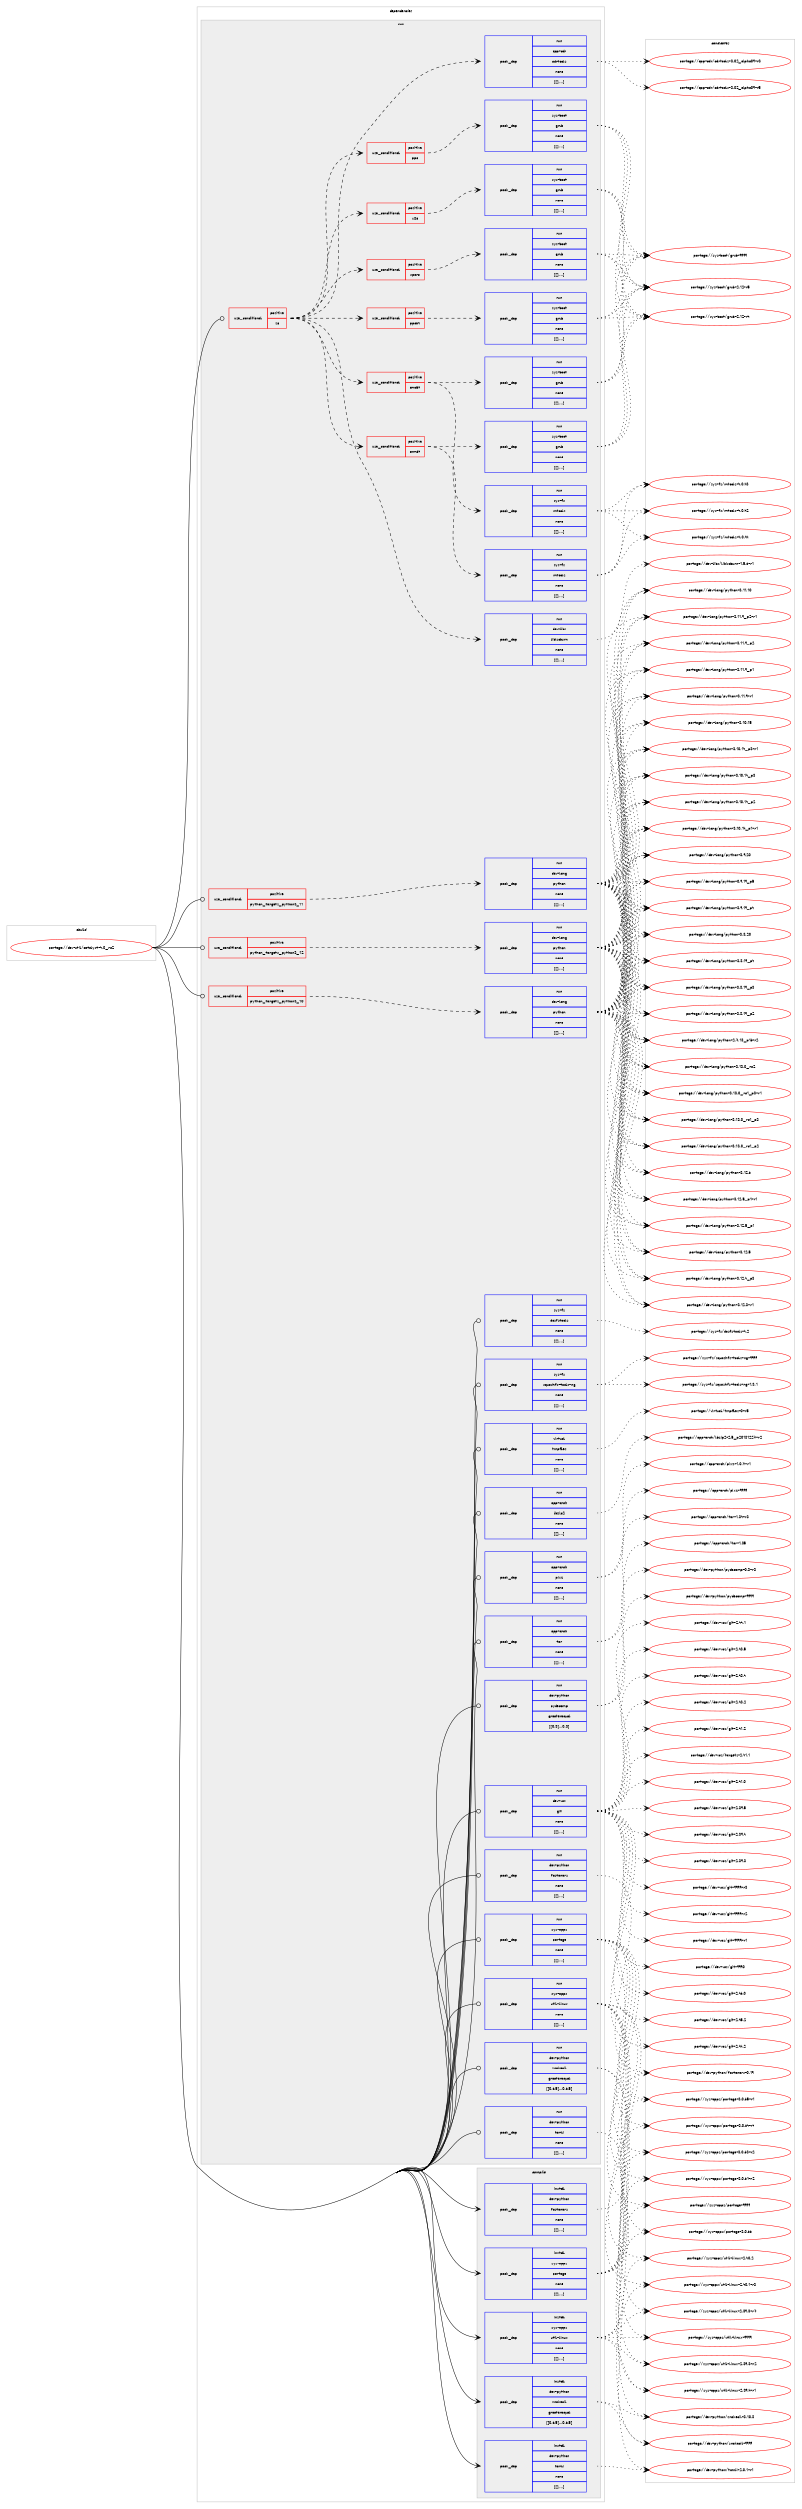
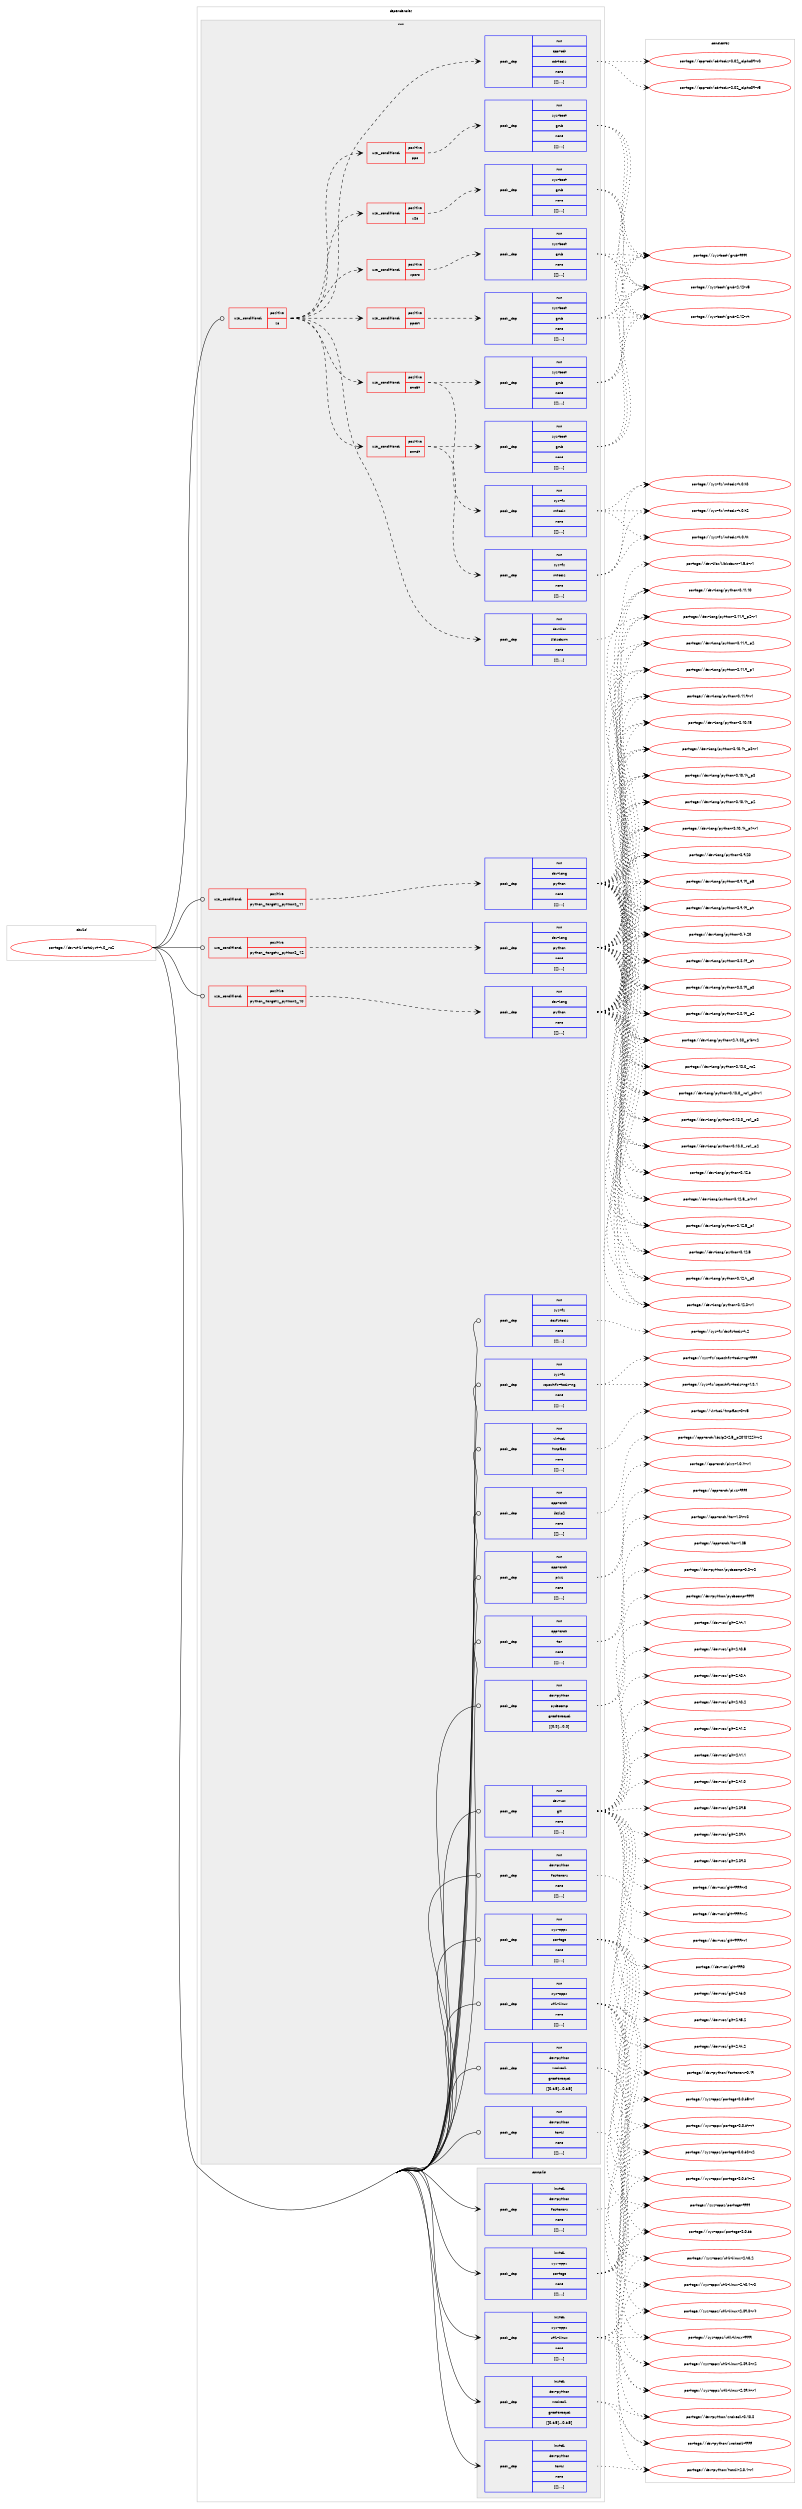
(720, 934) -> (720, 934)
(720, 1040) -> (720, 1040)
(720, 1755) -> (720, 1755)
